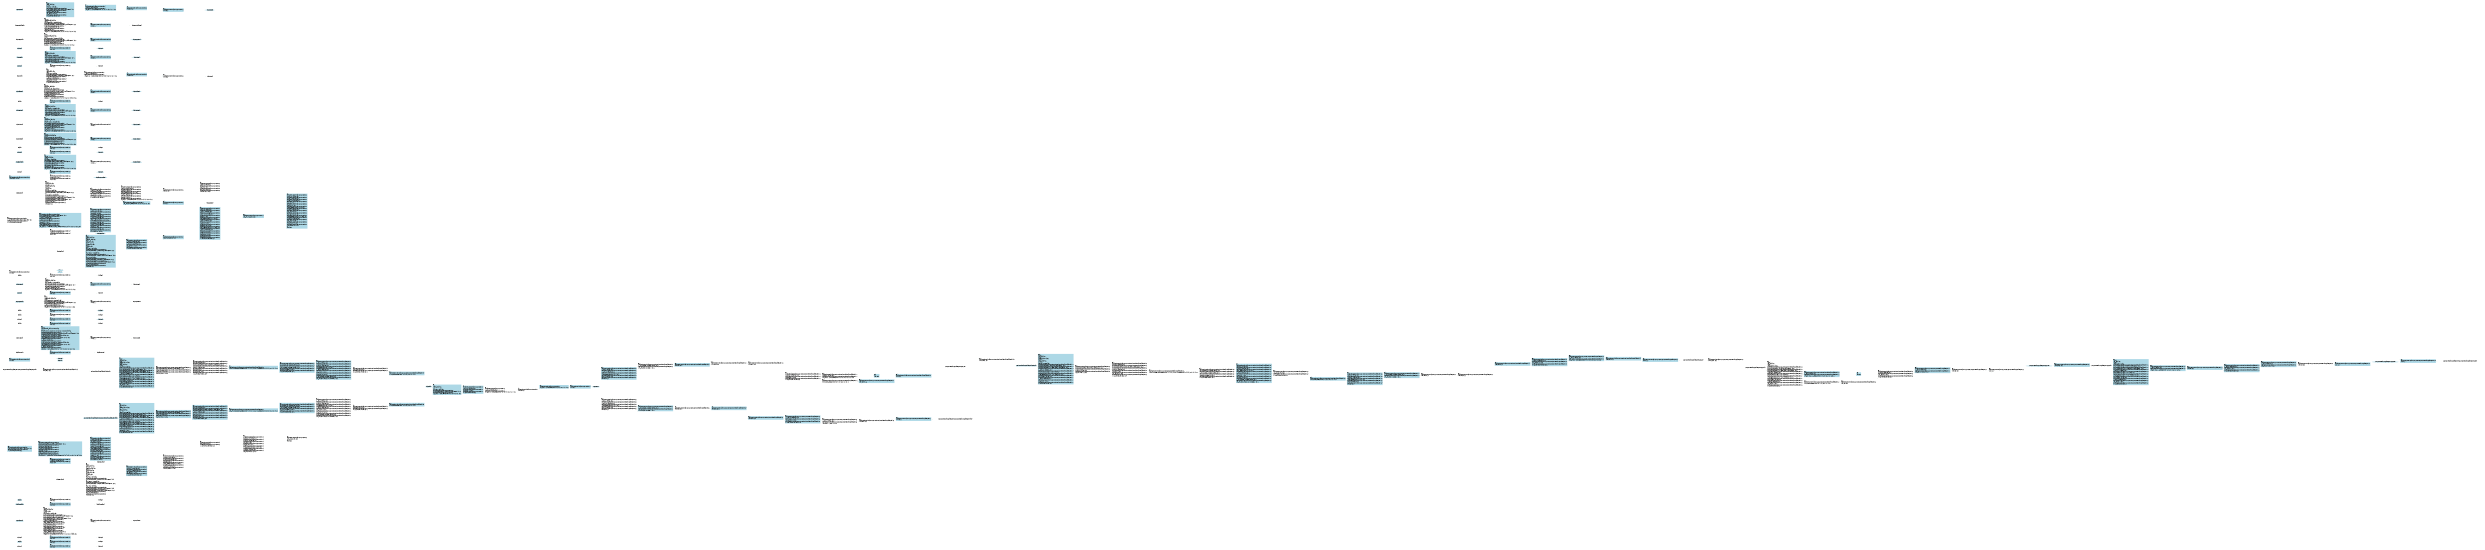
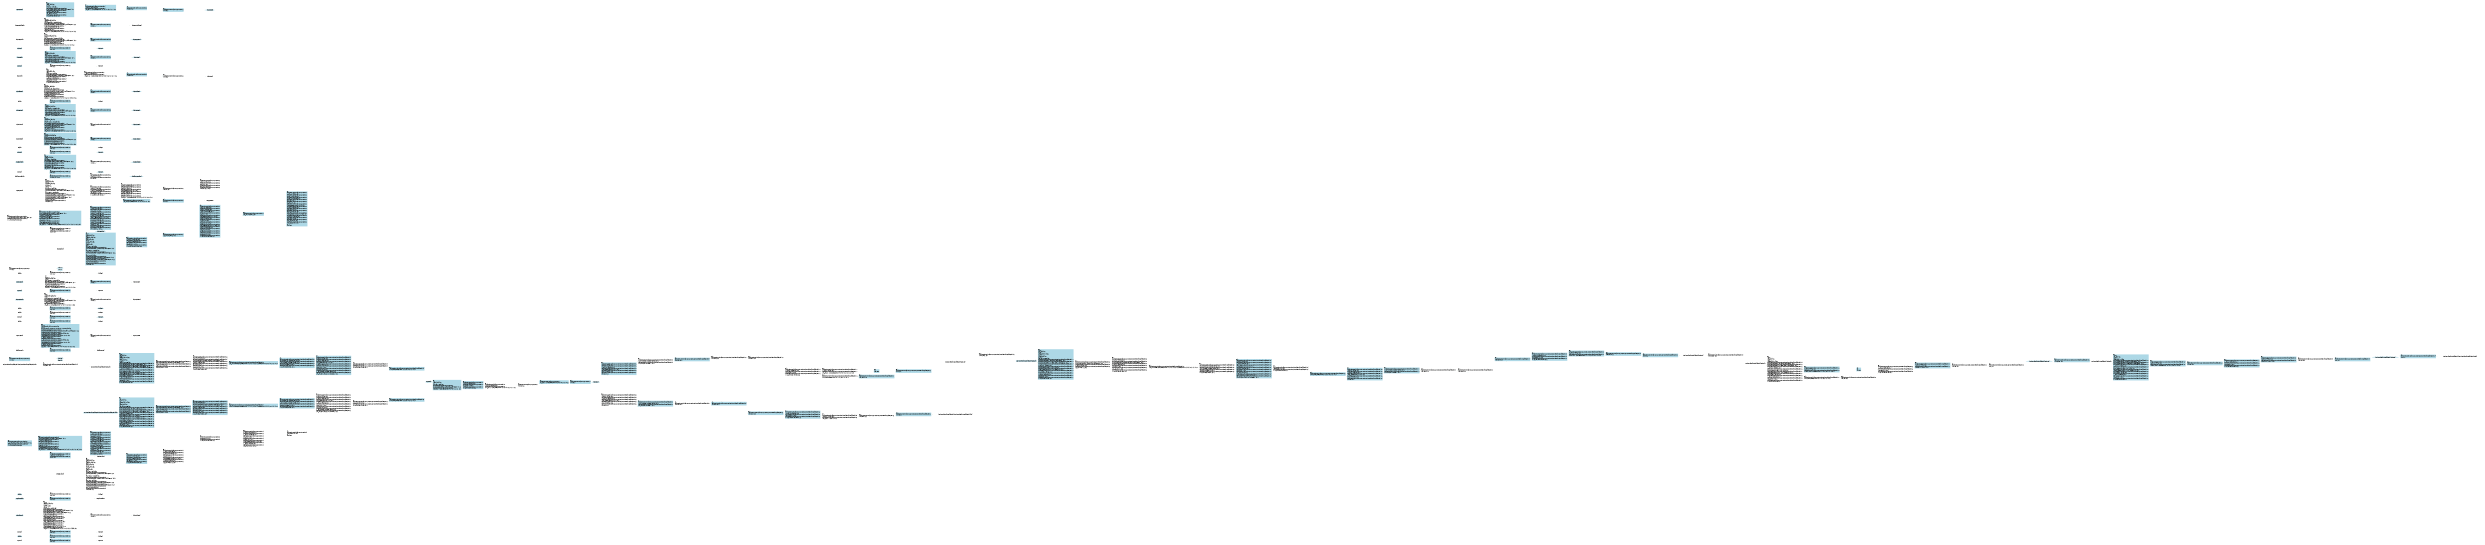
none -> (20, 176)
